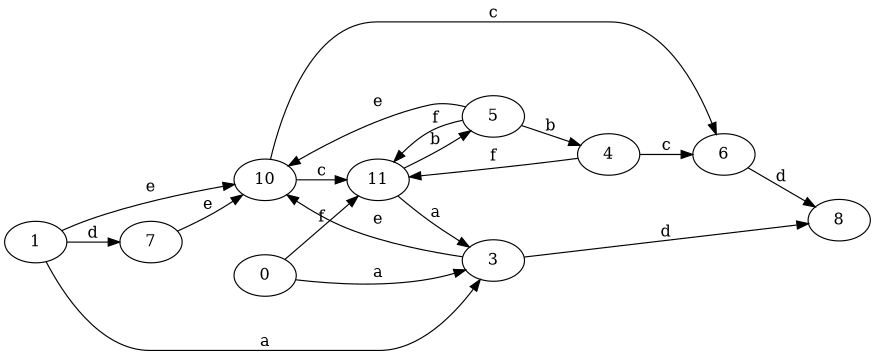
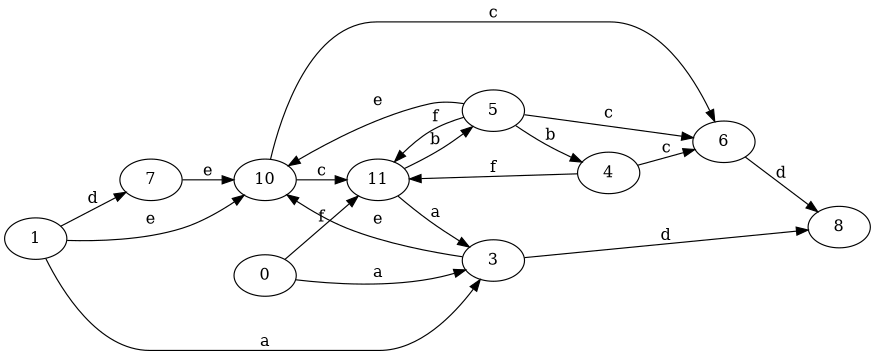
none -> (603, 125)
